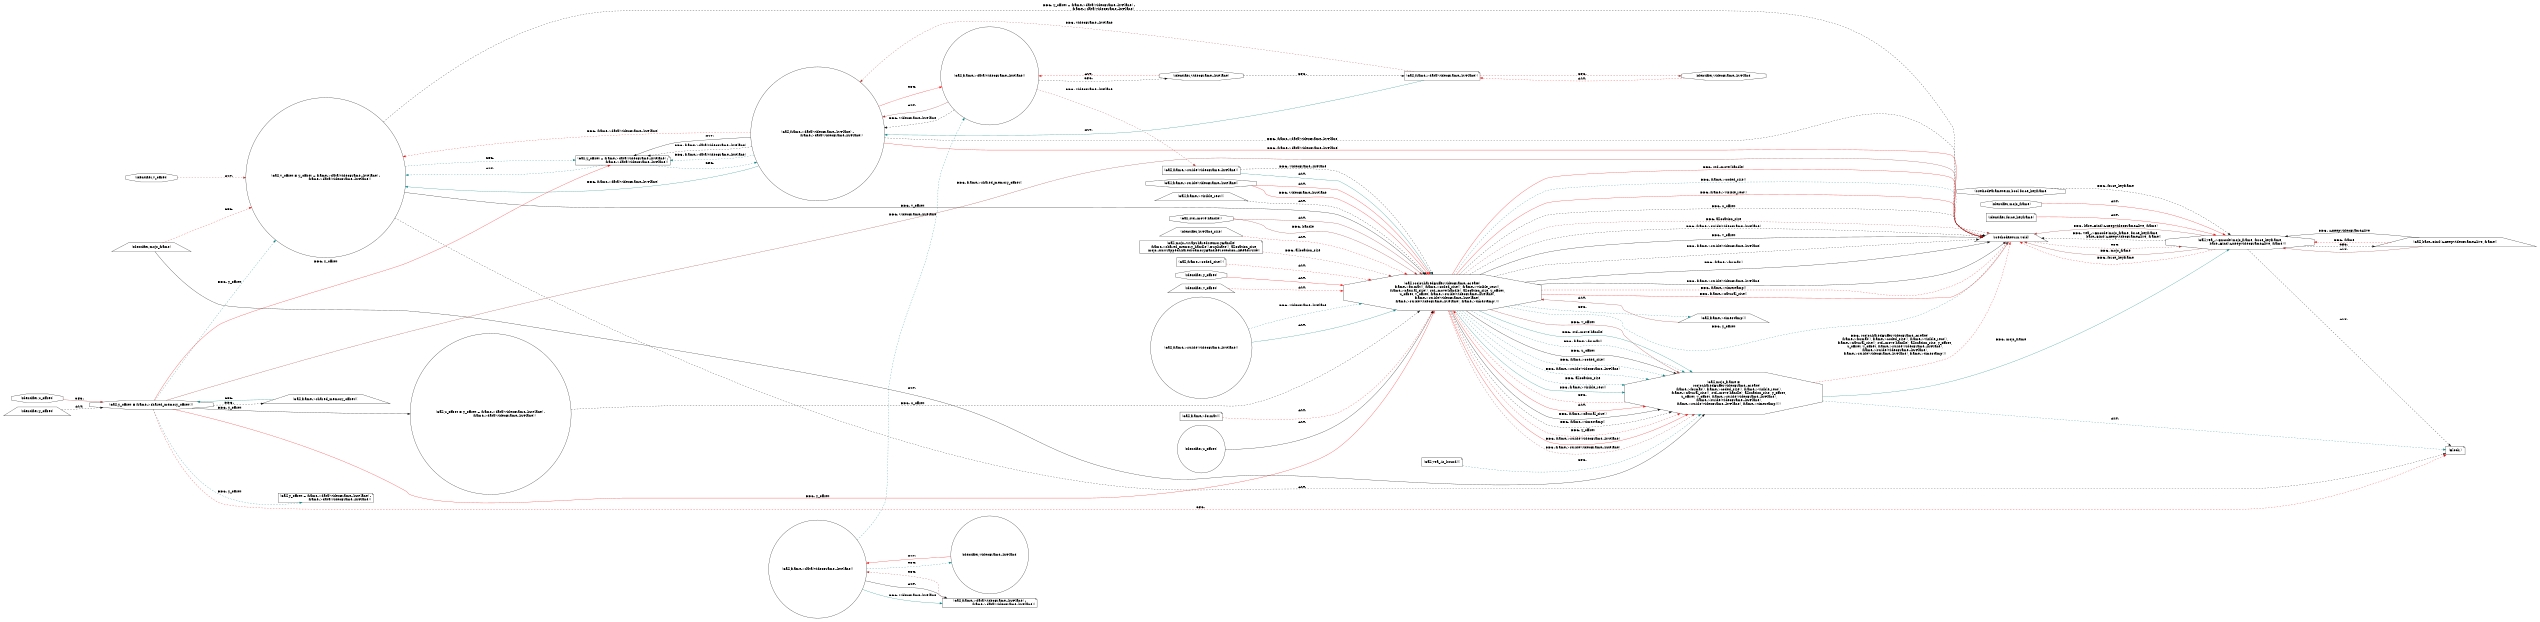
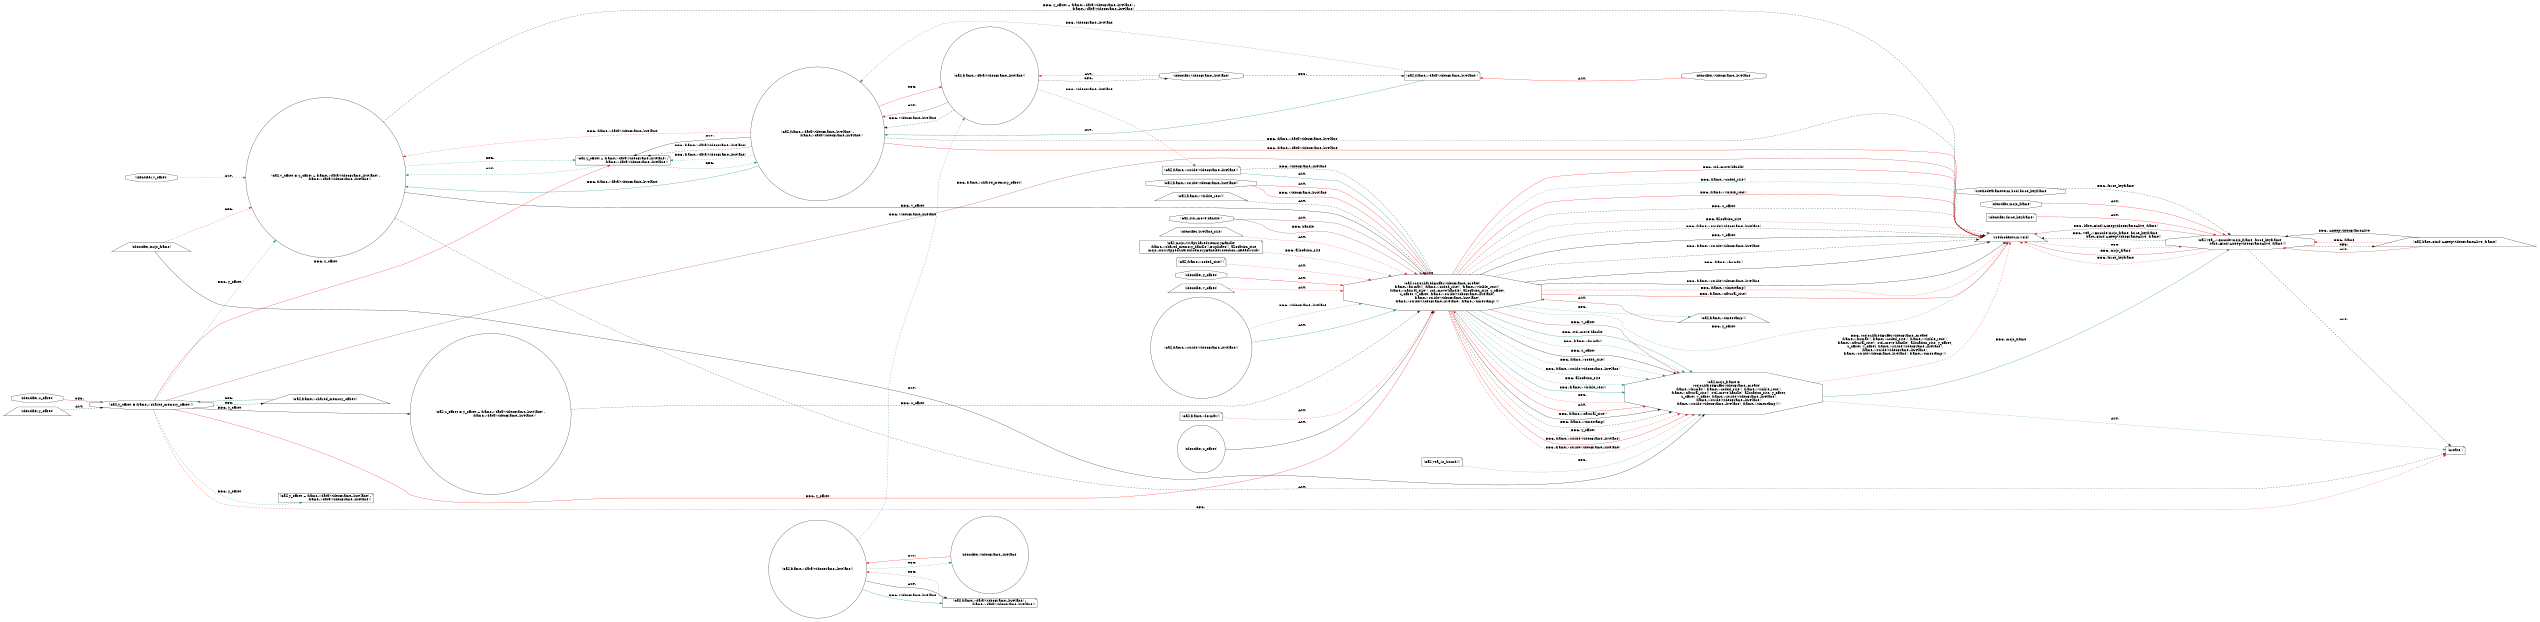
(1579, 76) -> none
(1584, 81) -> (1584, 81)
(230, 403) -> (230, 403)
(2455, 450) -> (2455, 450)
